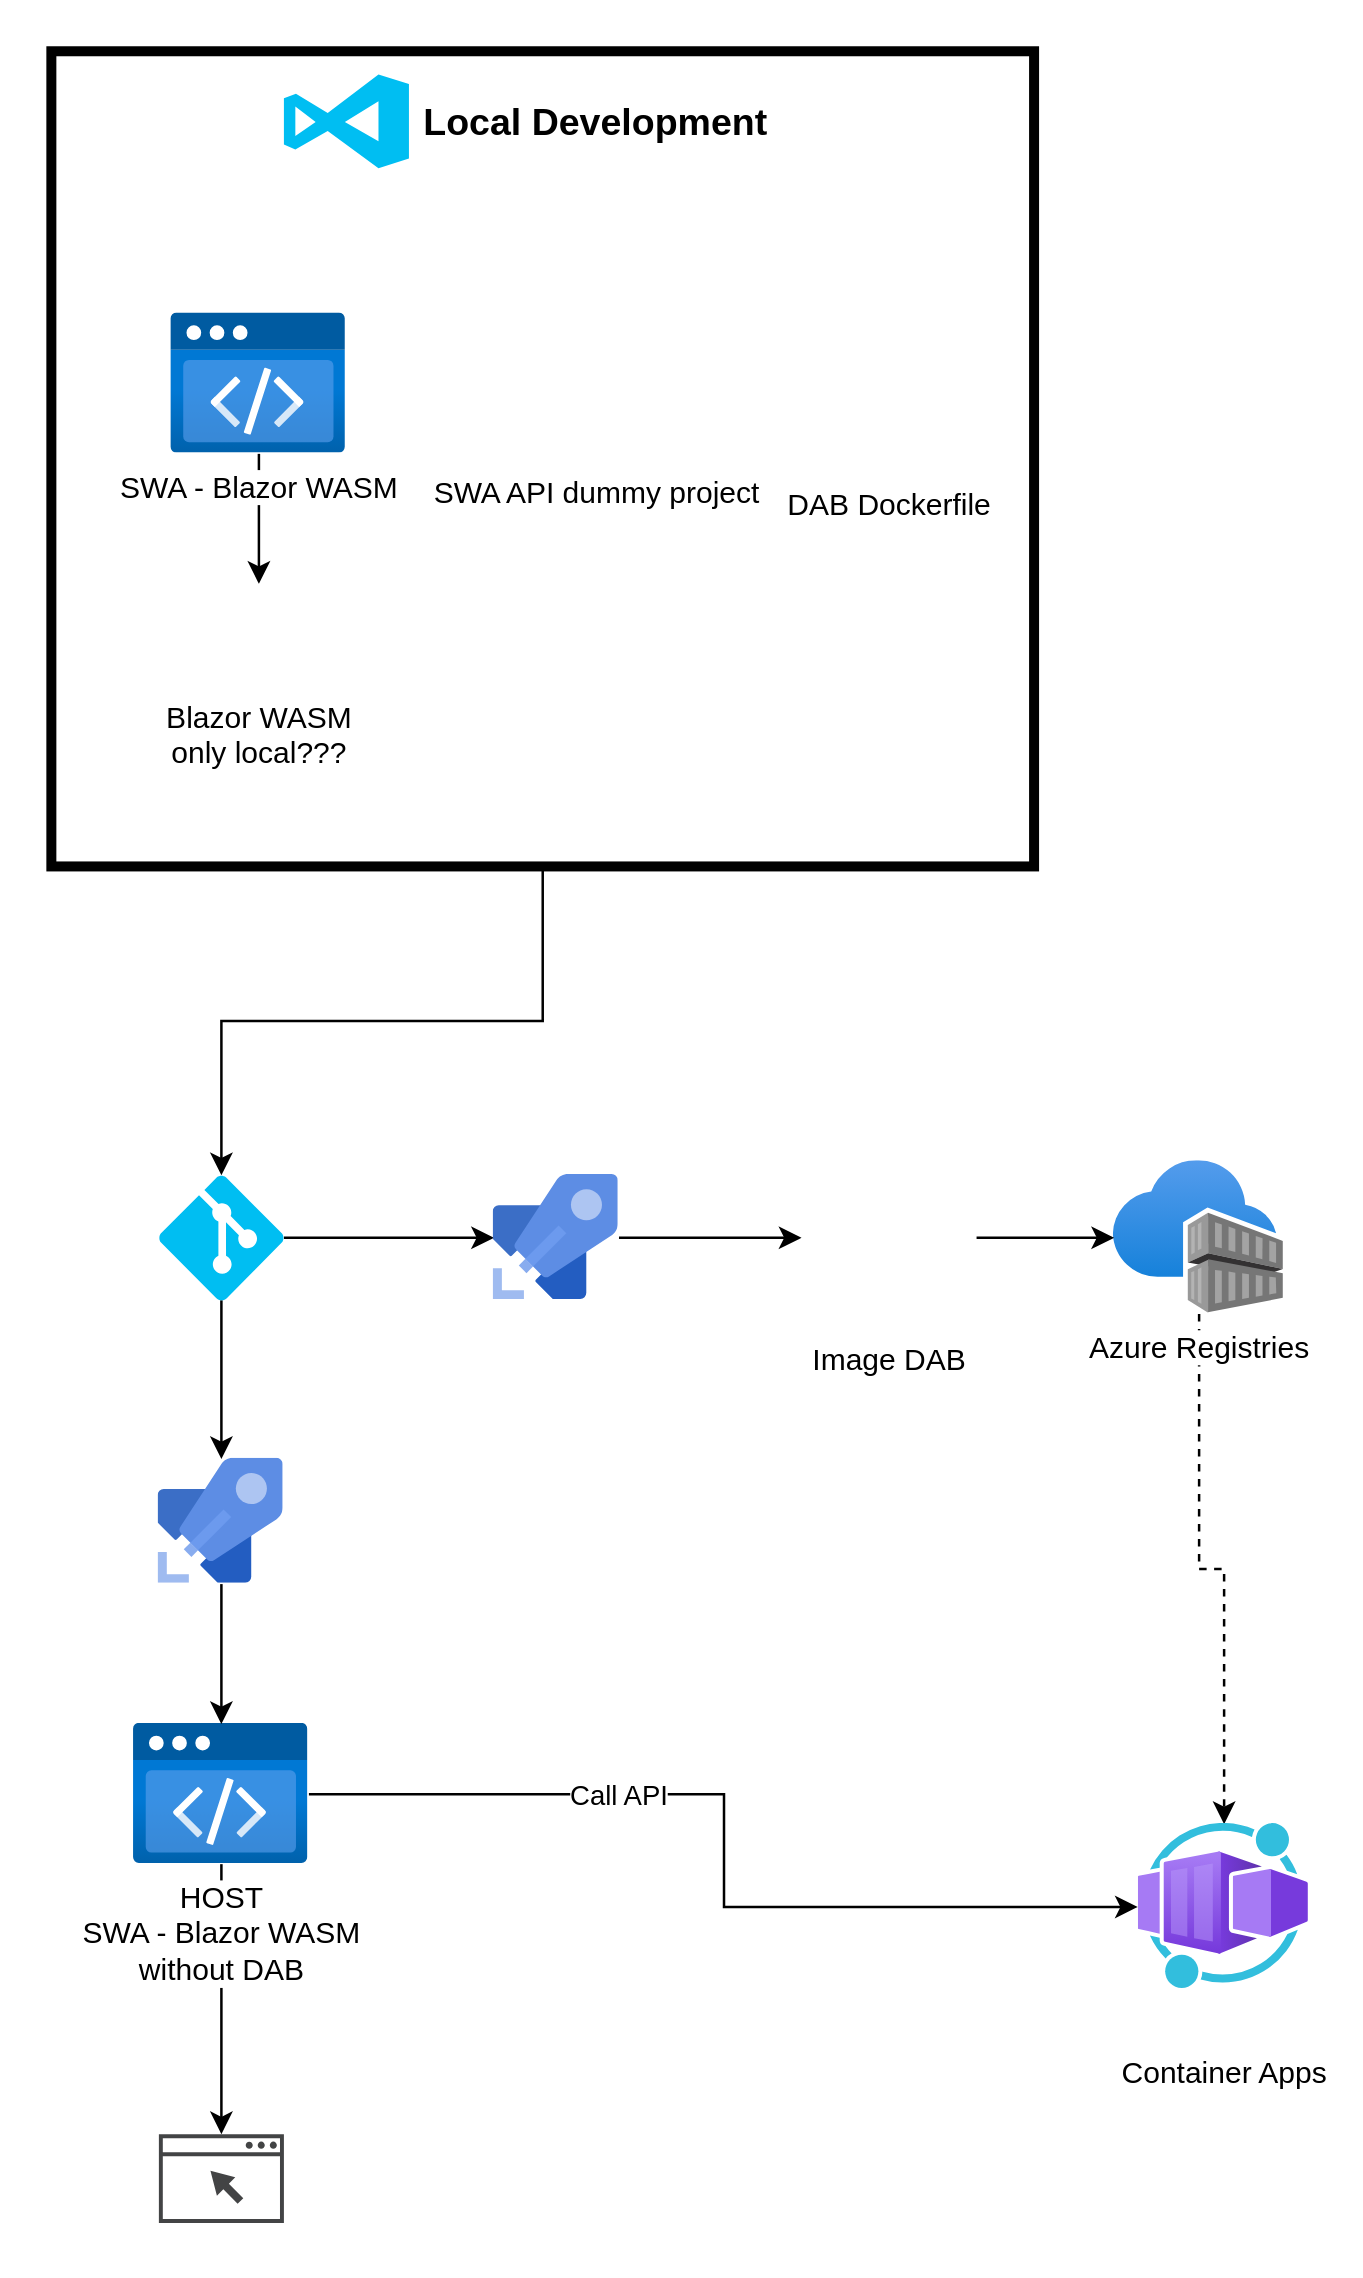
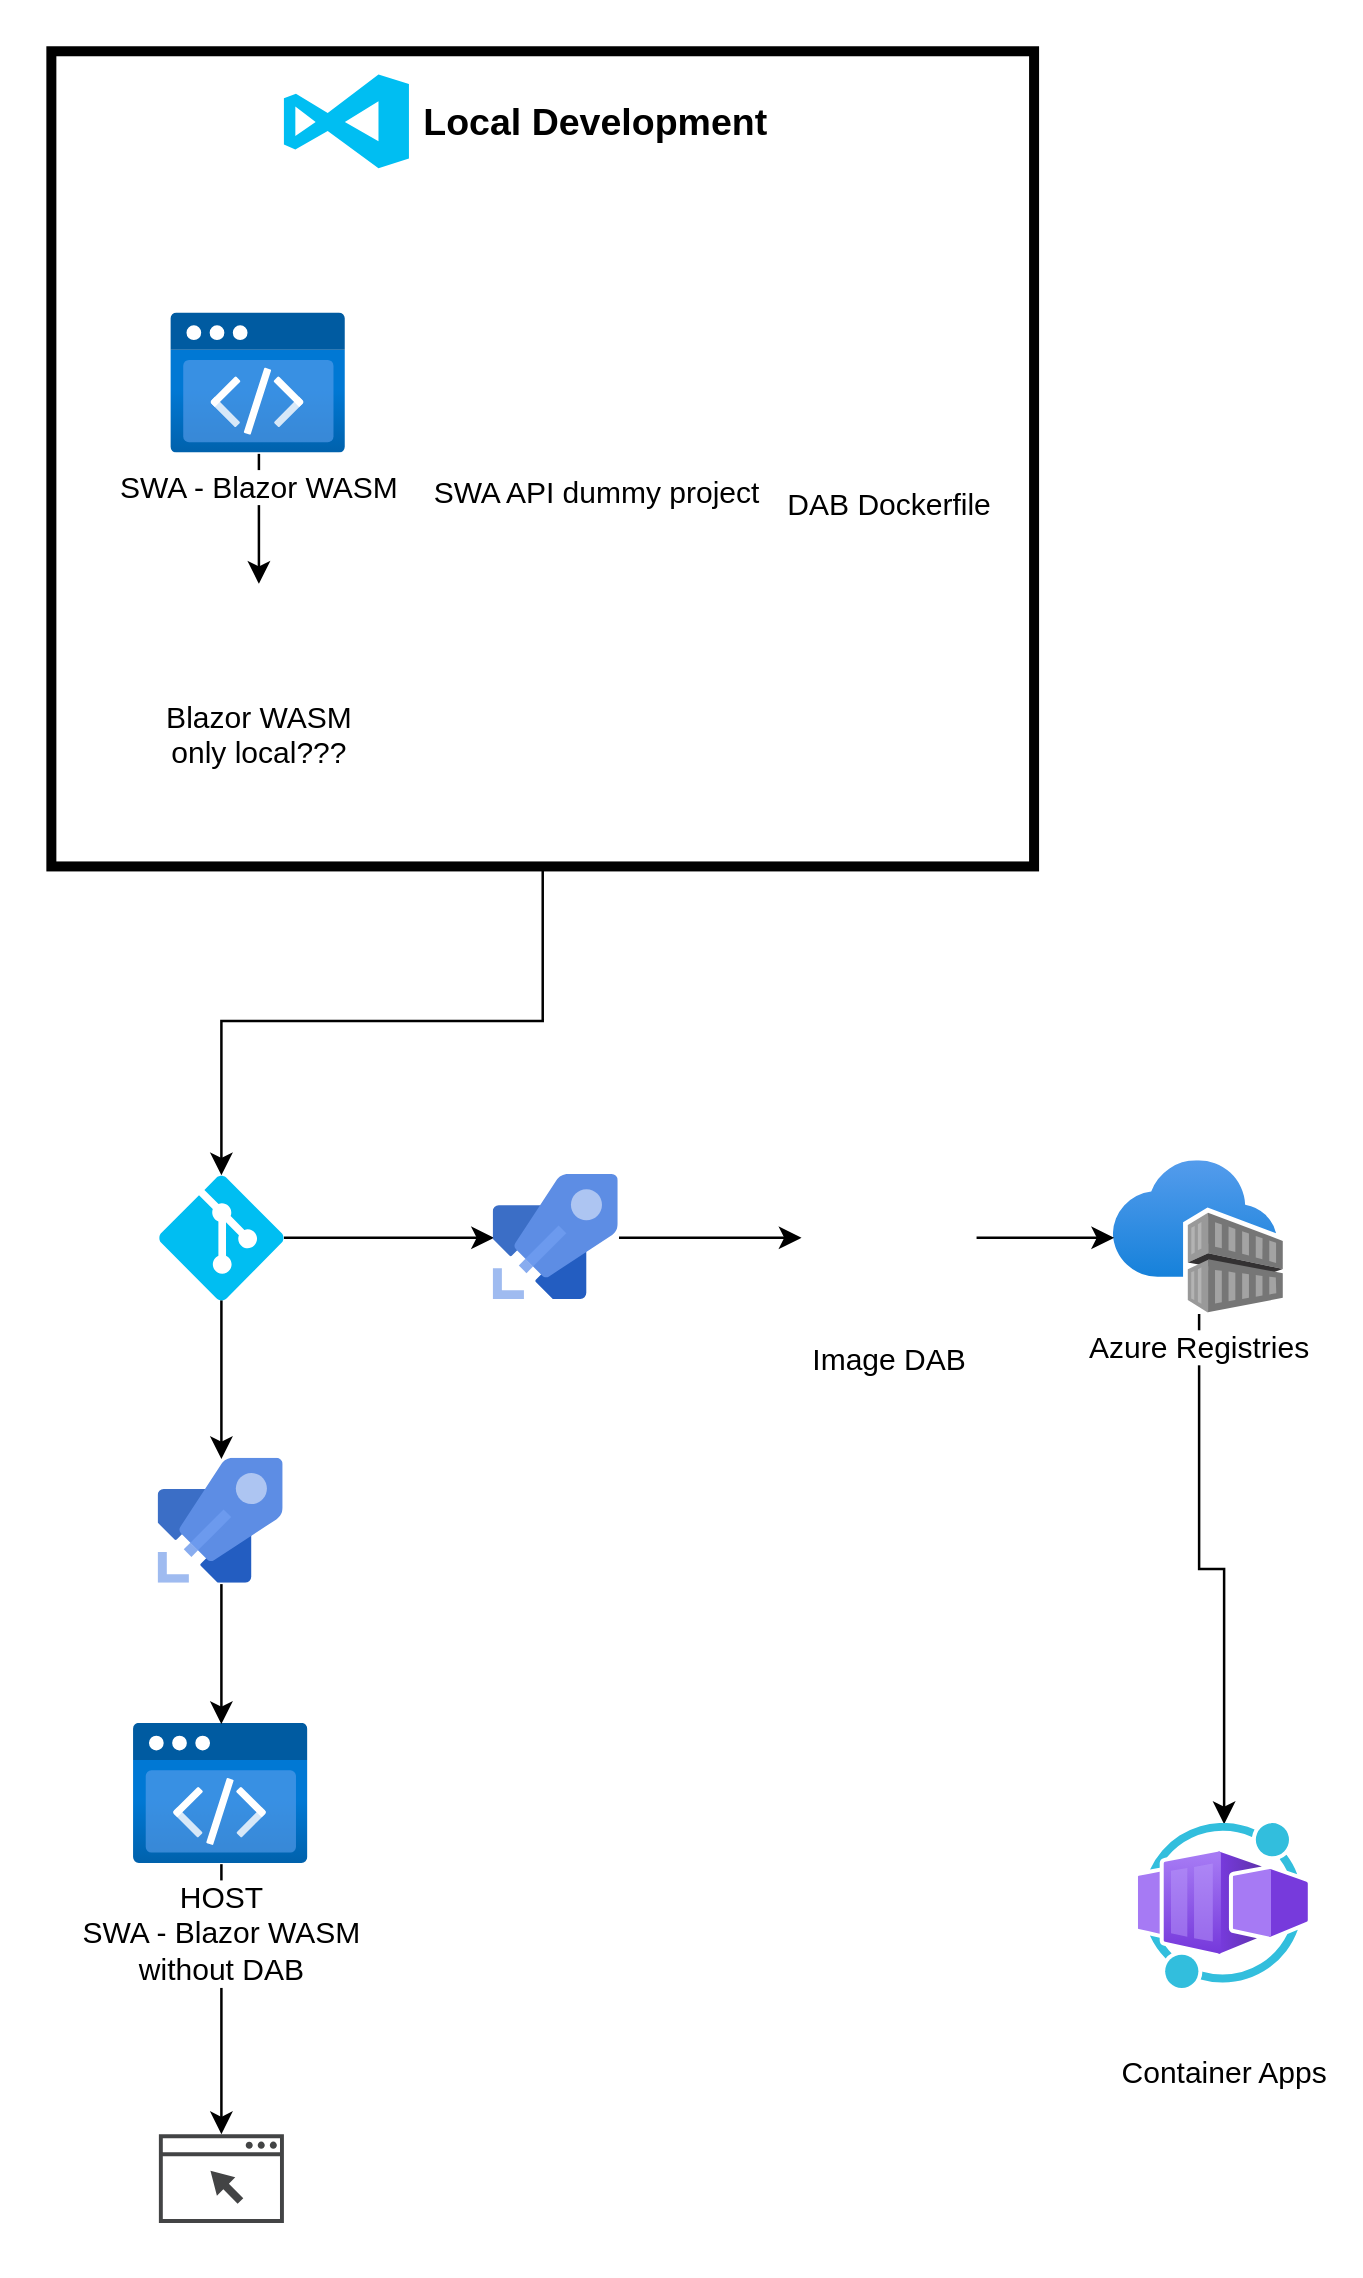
(1224, 1570) -> (1224, 1570)
(817, 1907) -> none
